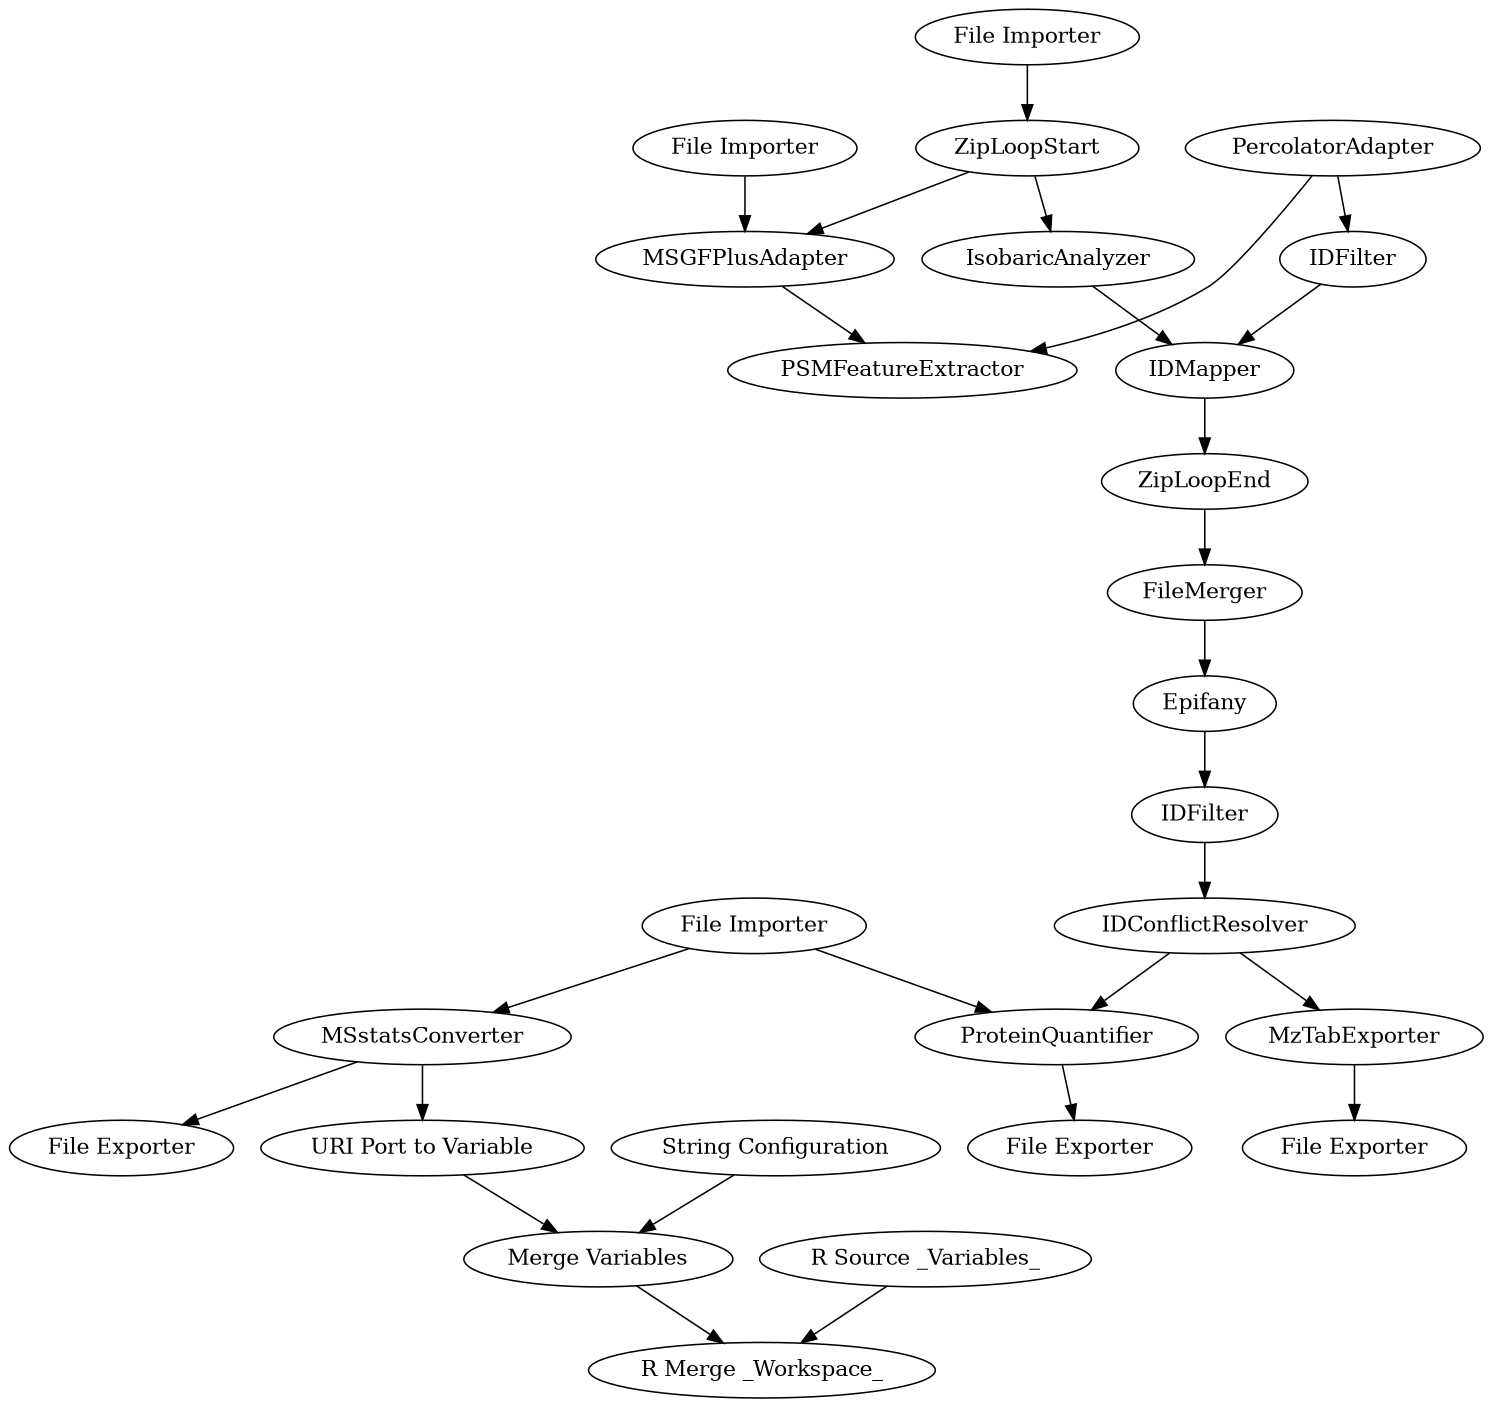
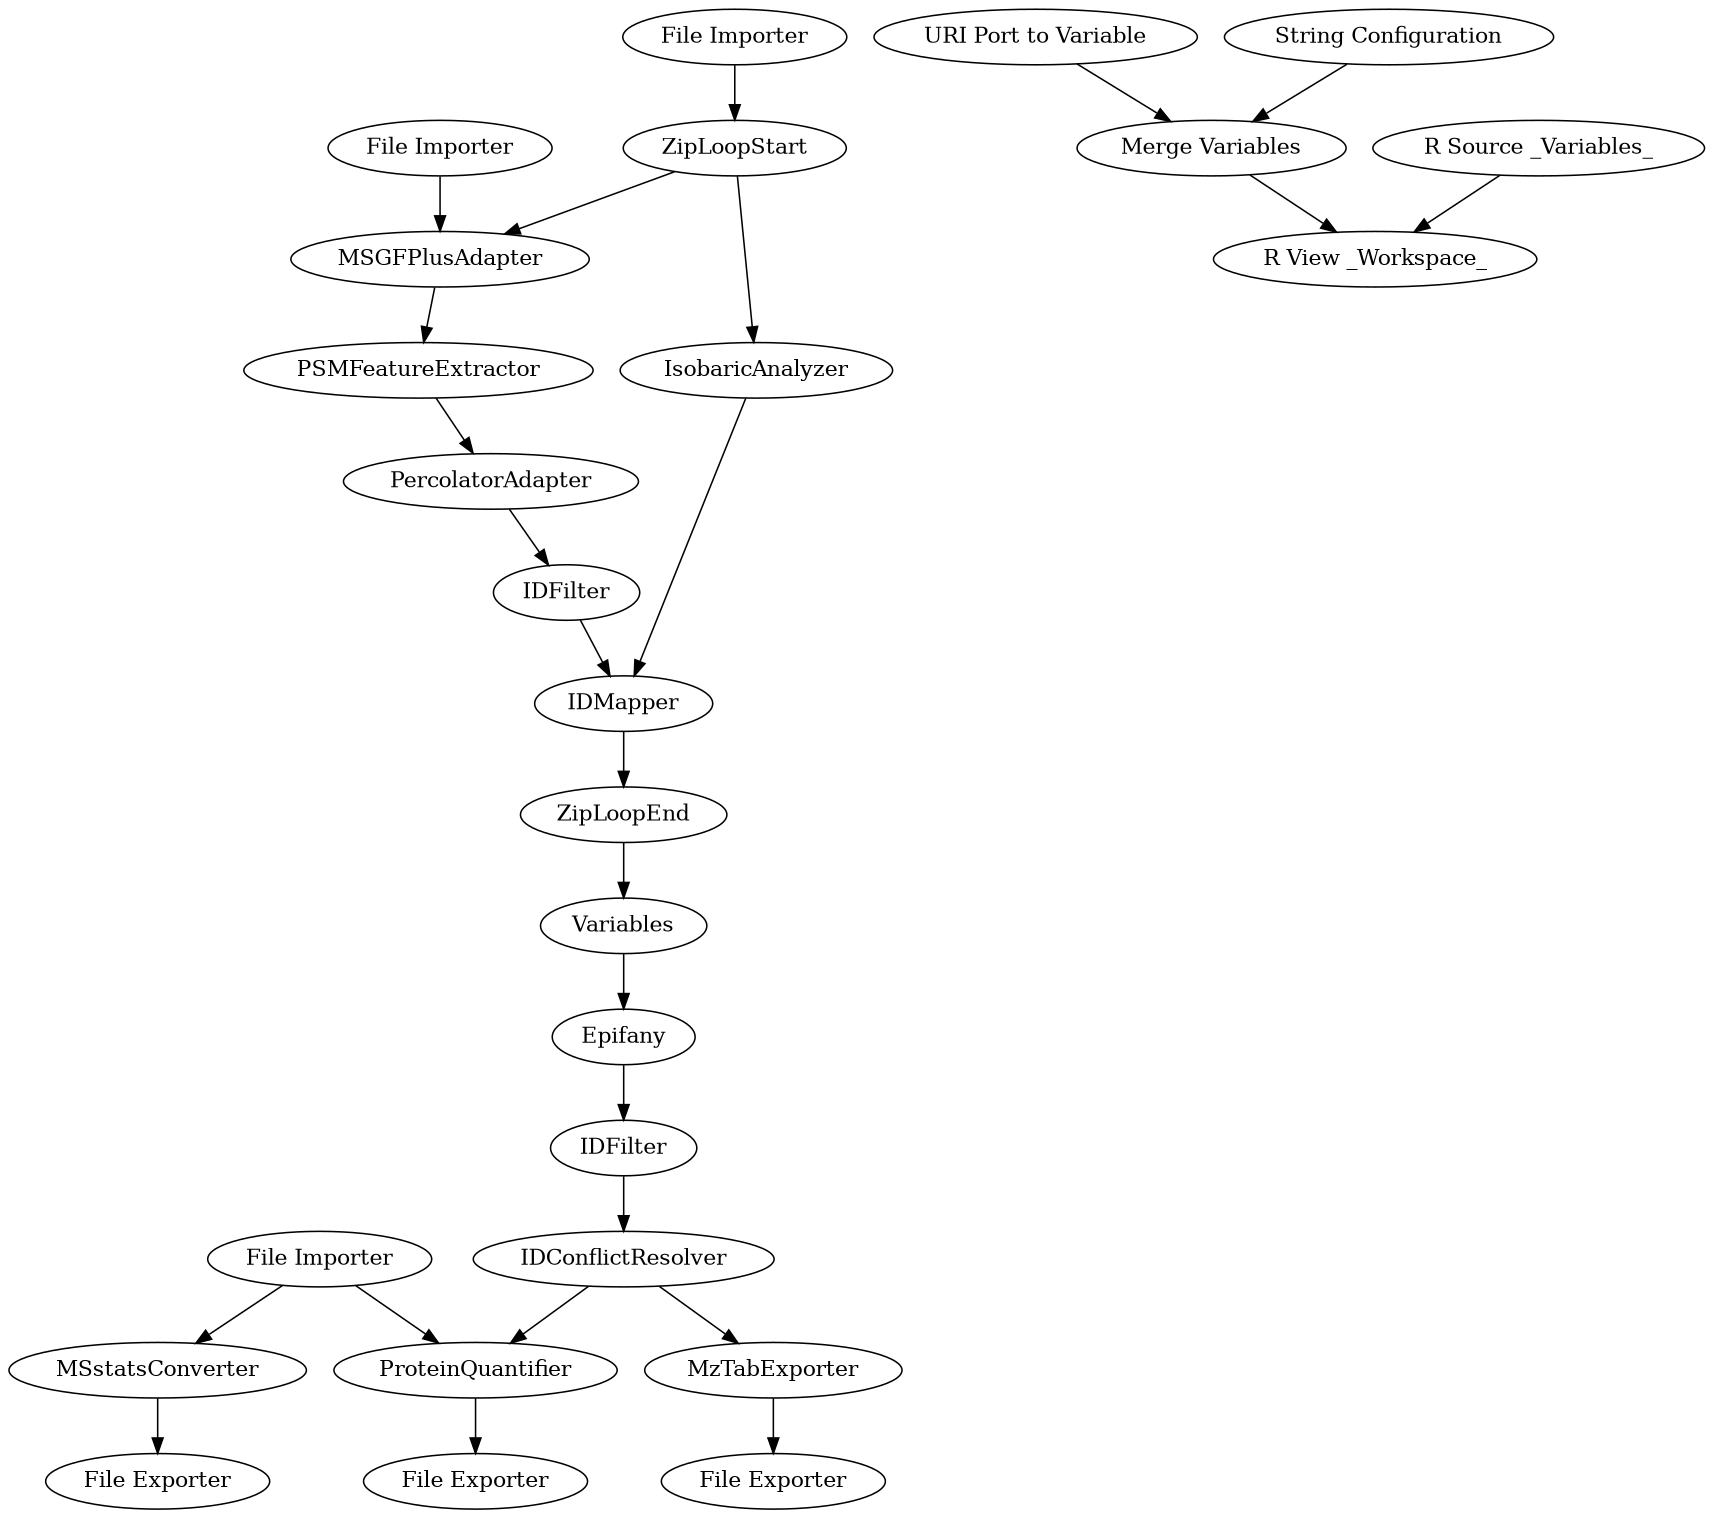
(1199, 292) -> (450, 419)
(1205, 593) -> (624, 926)
(422, 1085) -> none
(762, 1370) -> (1375, 259)
